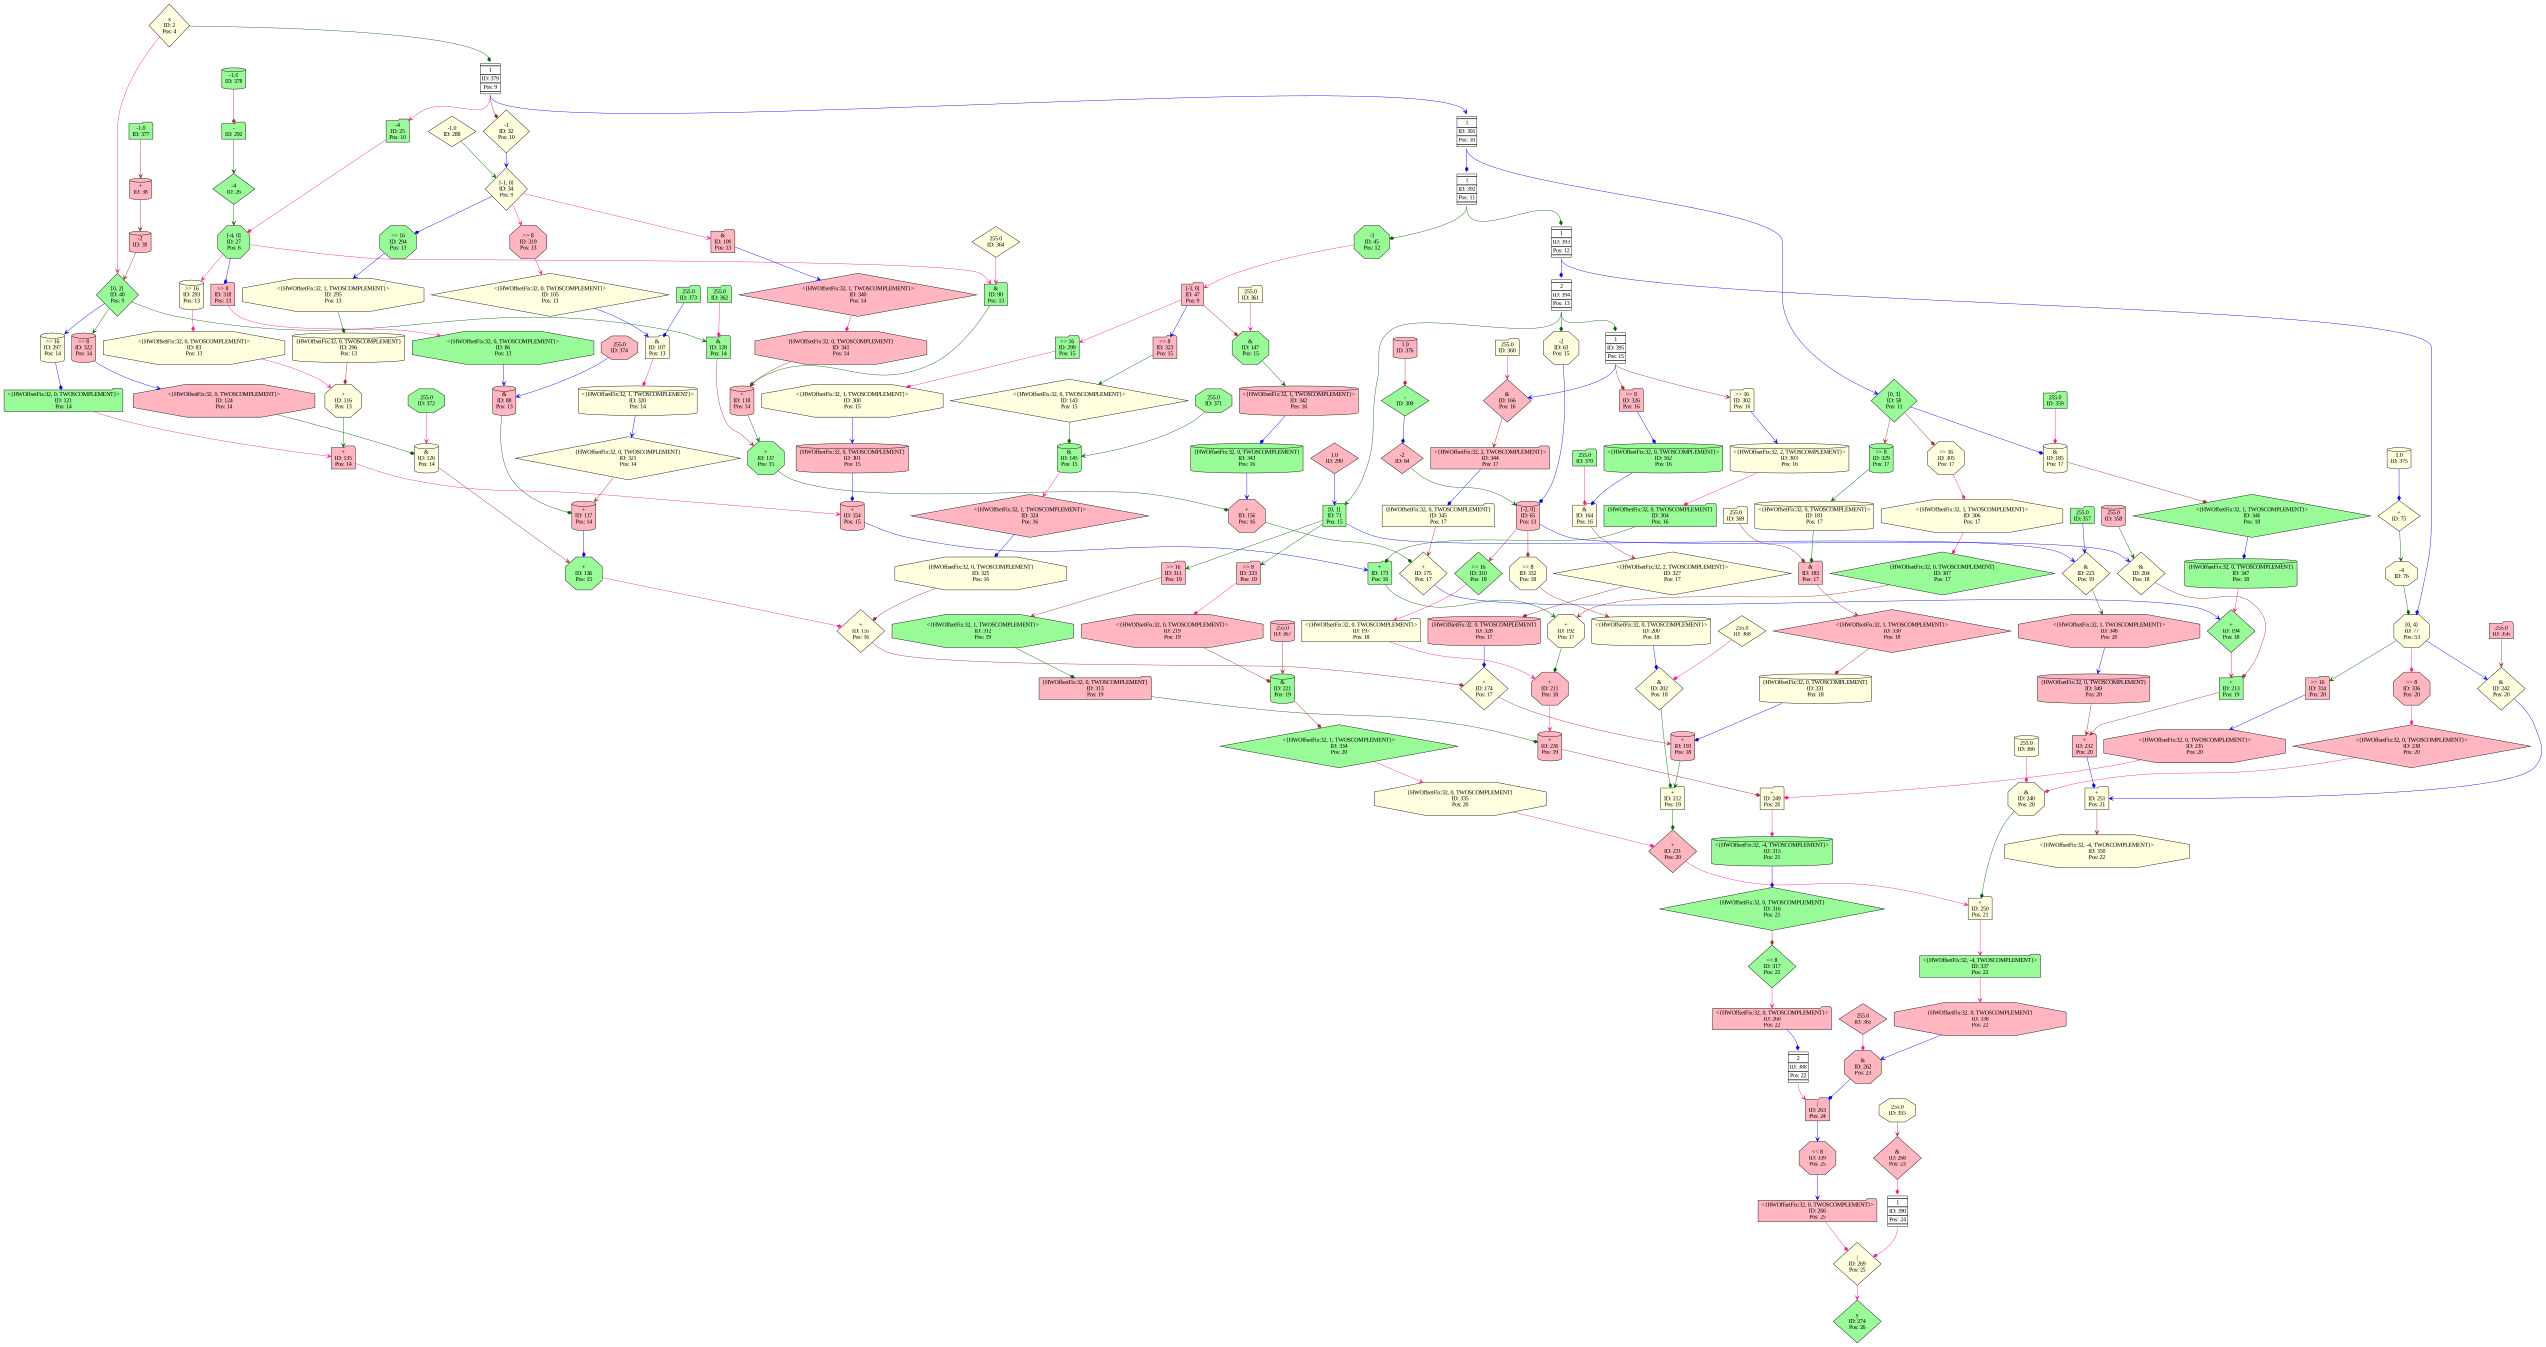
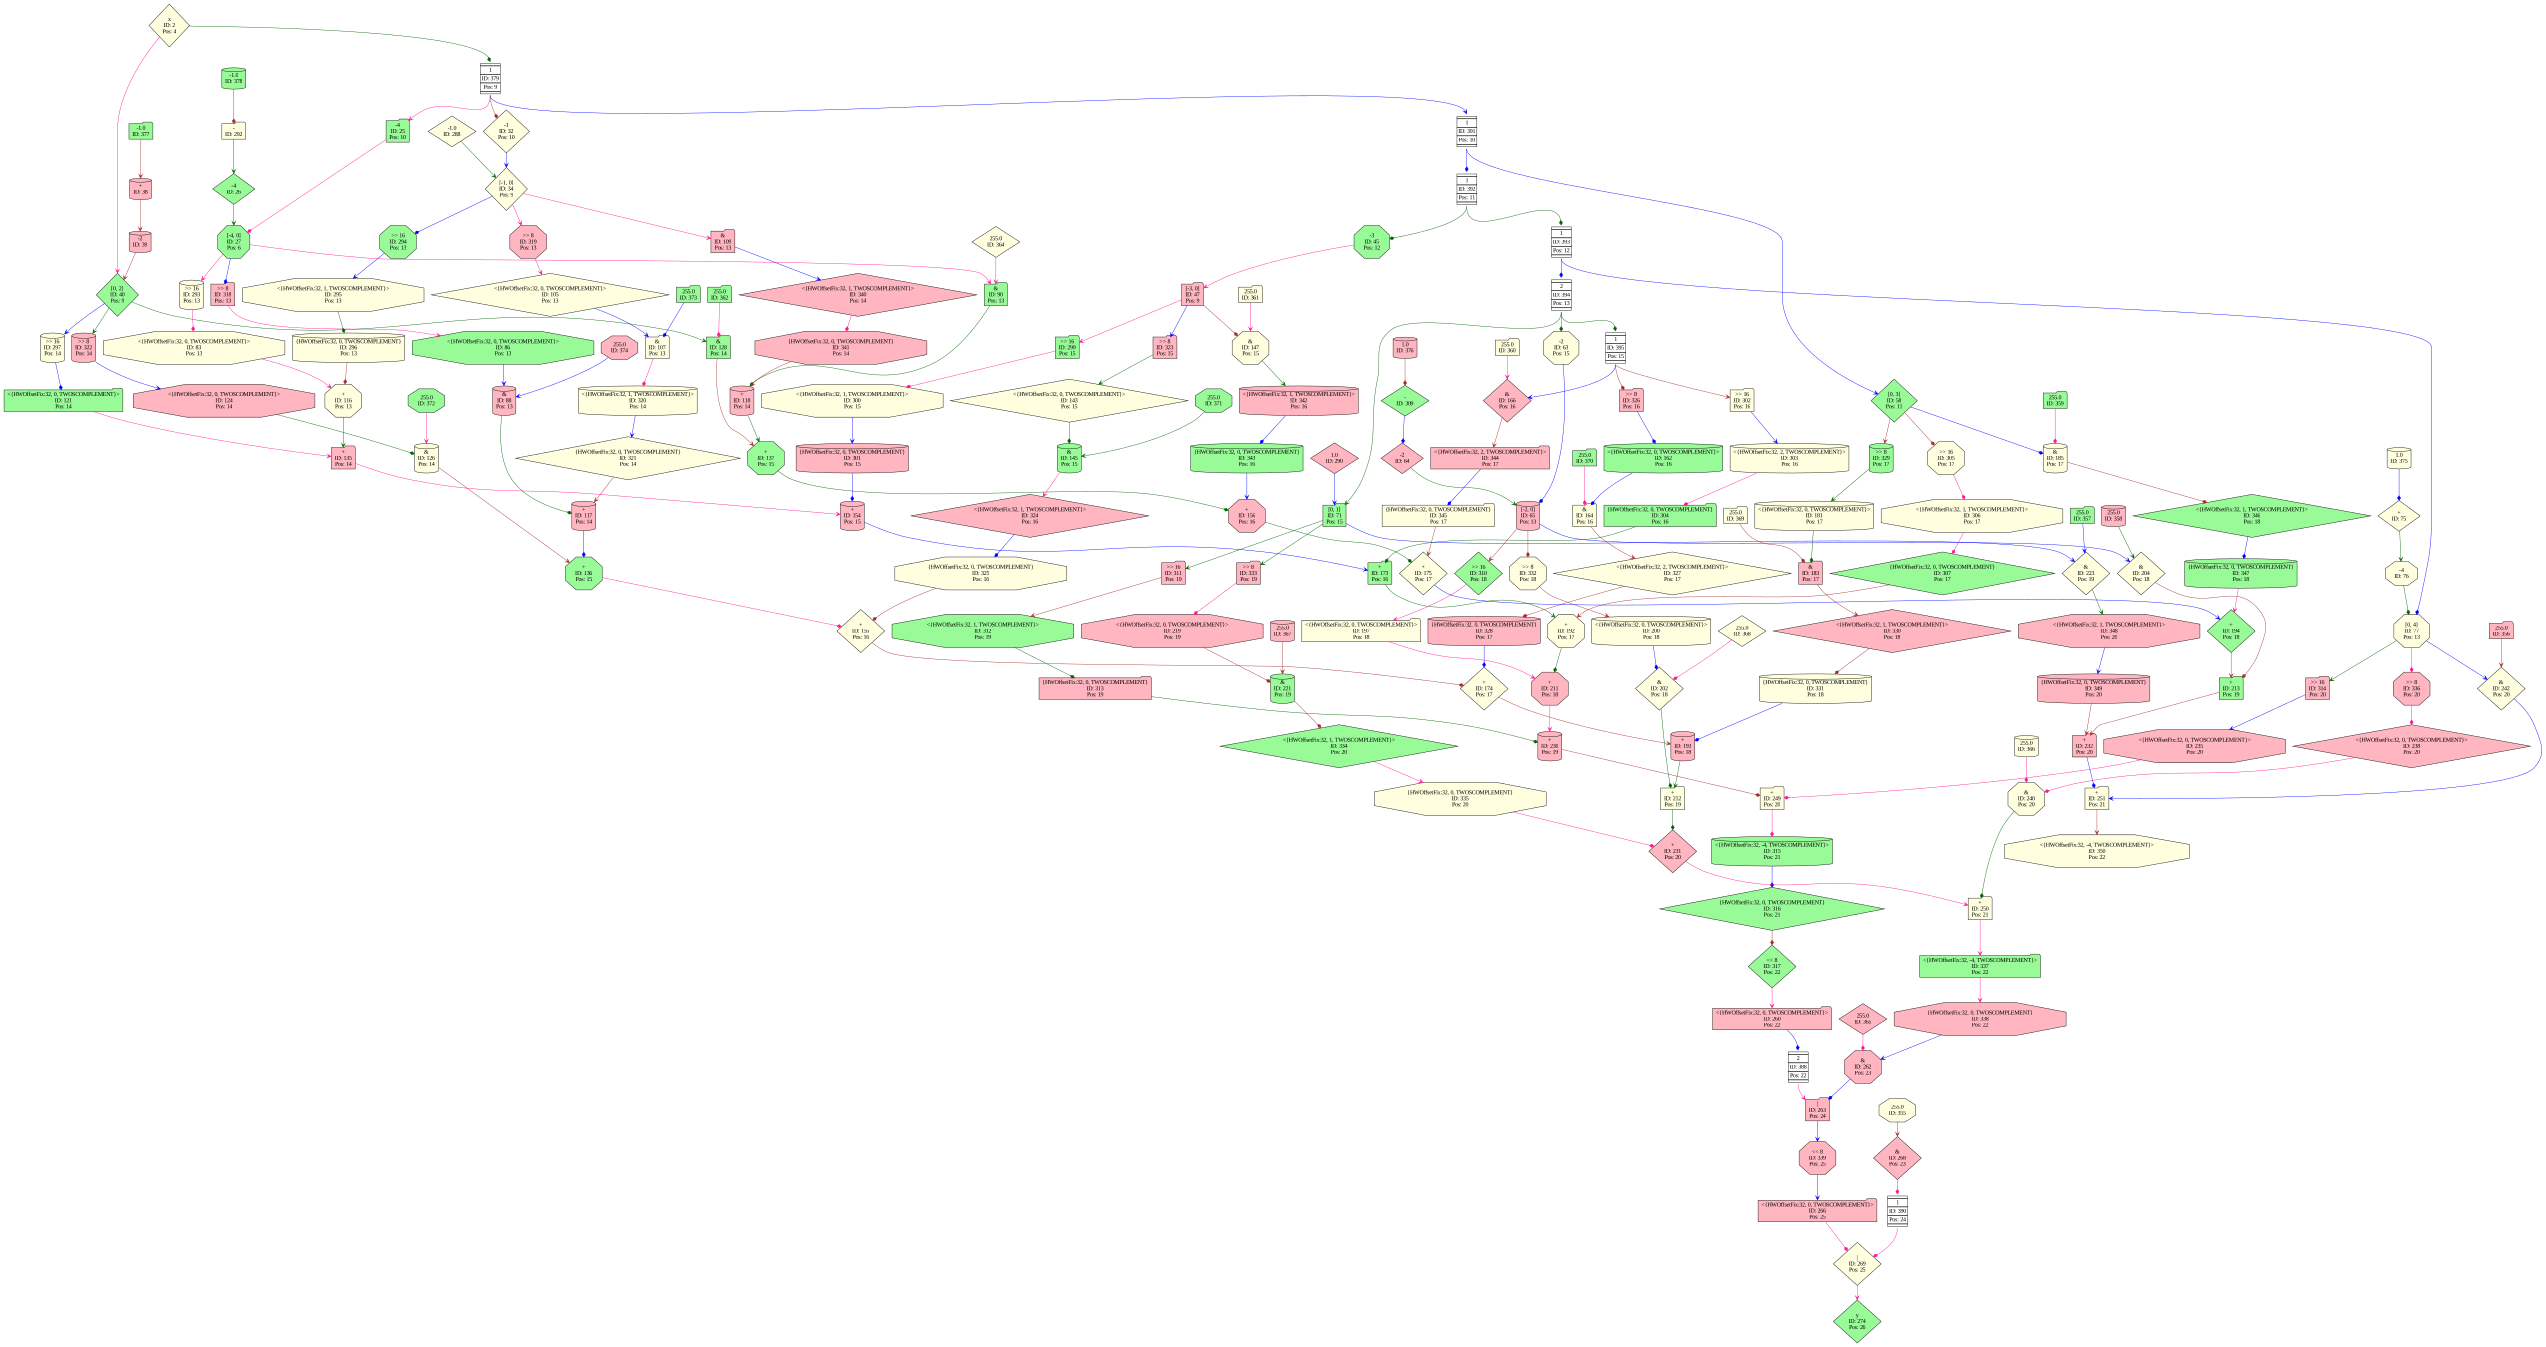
(234, 131) -> (234, 131)
(1251, 348) -> (1251, 348)
(2412, 631) -> (2412, 631)
